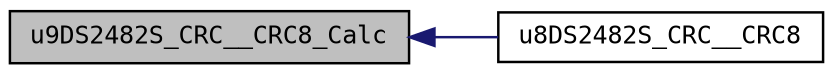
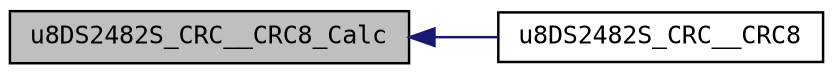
(209, 37) -> (209, 37)
